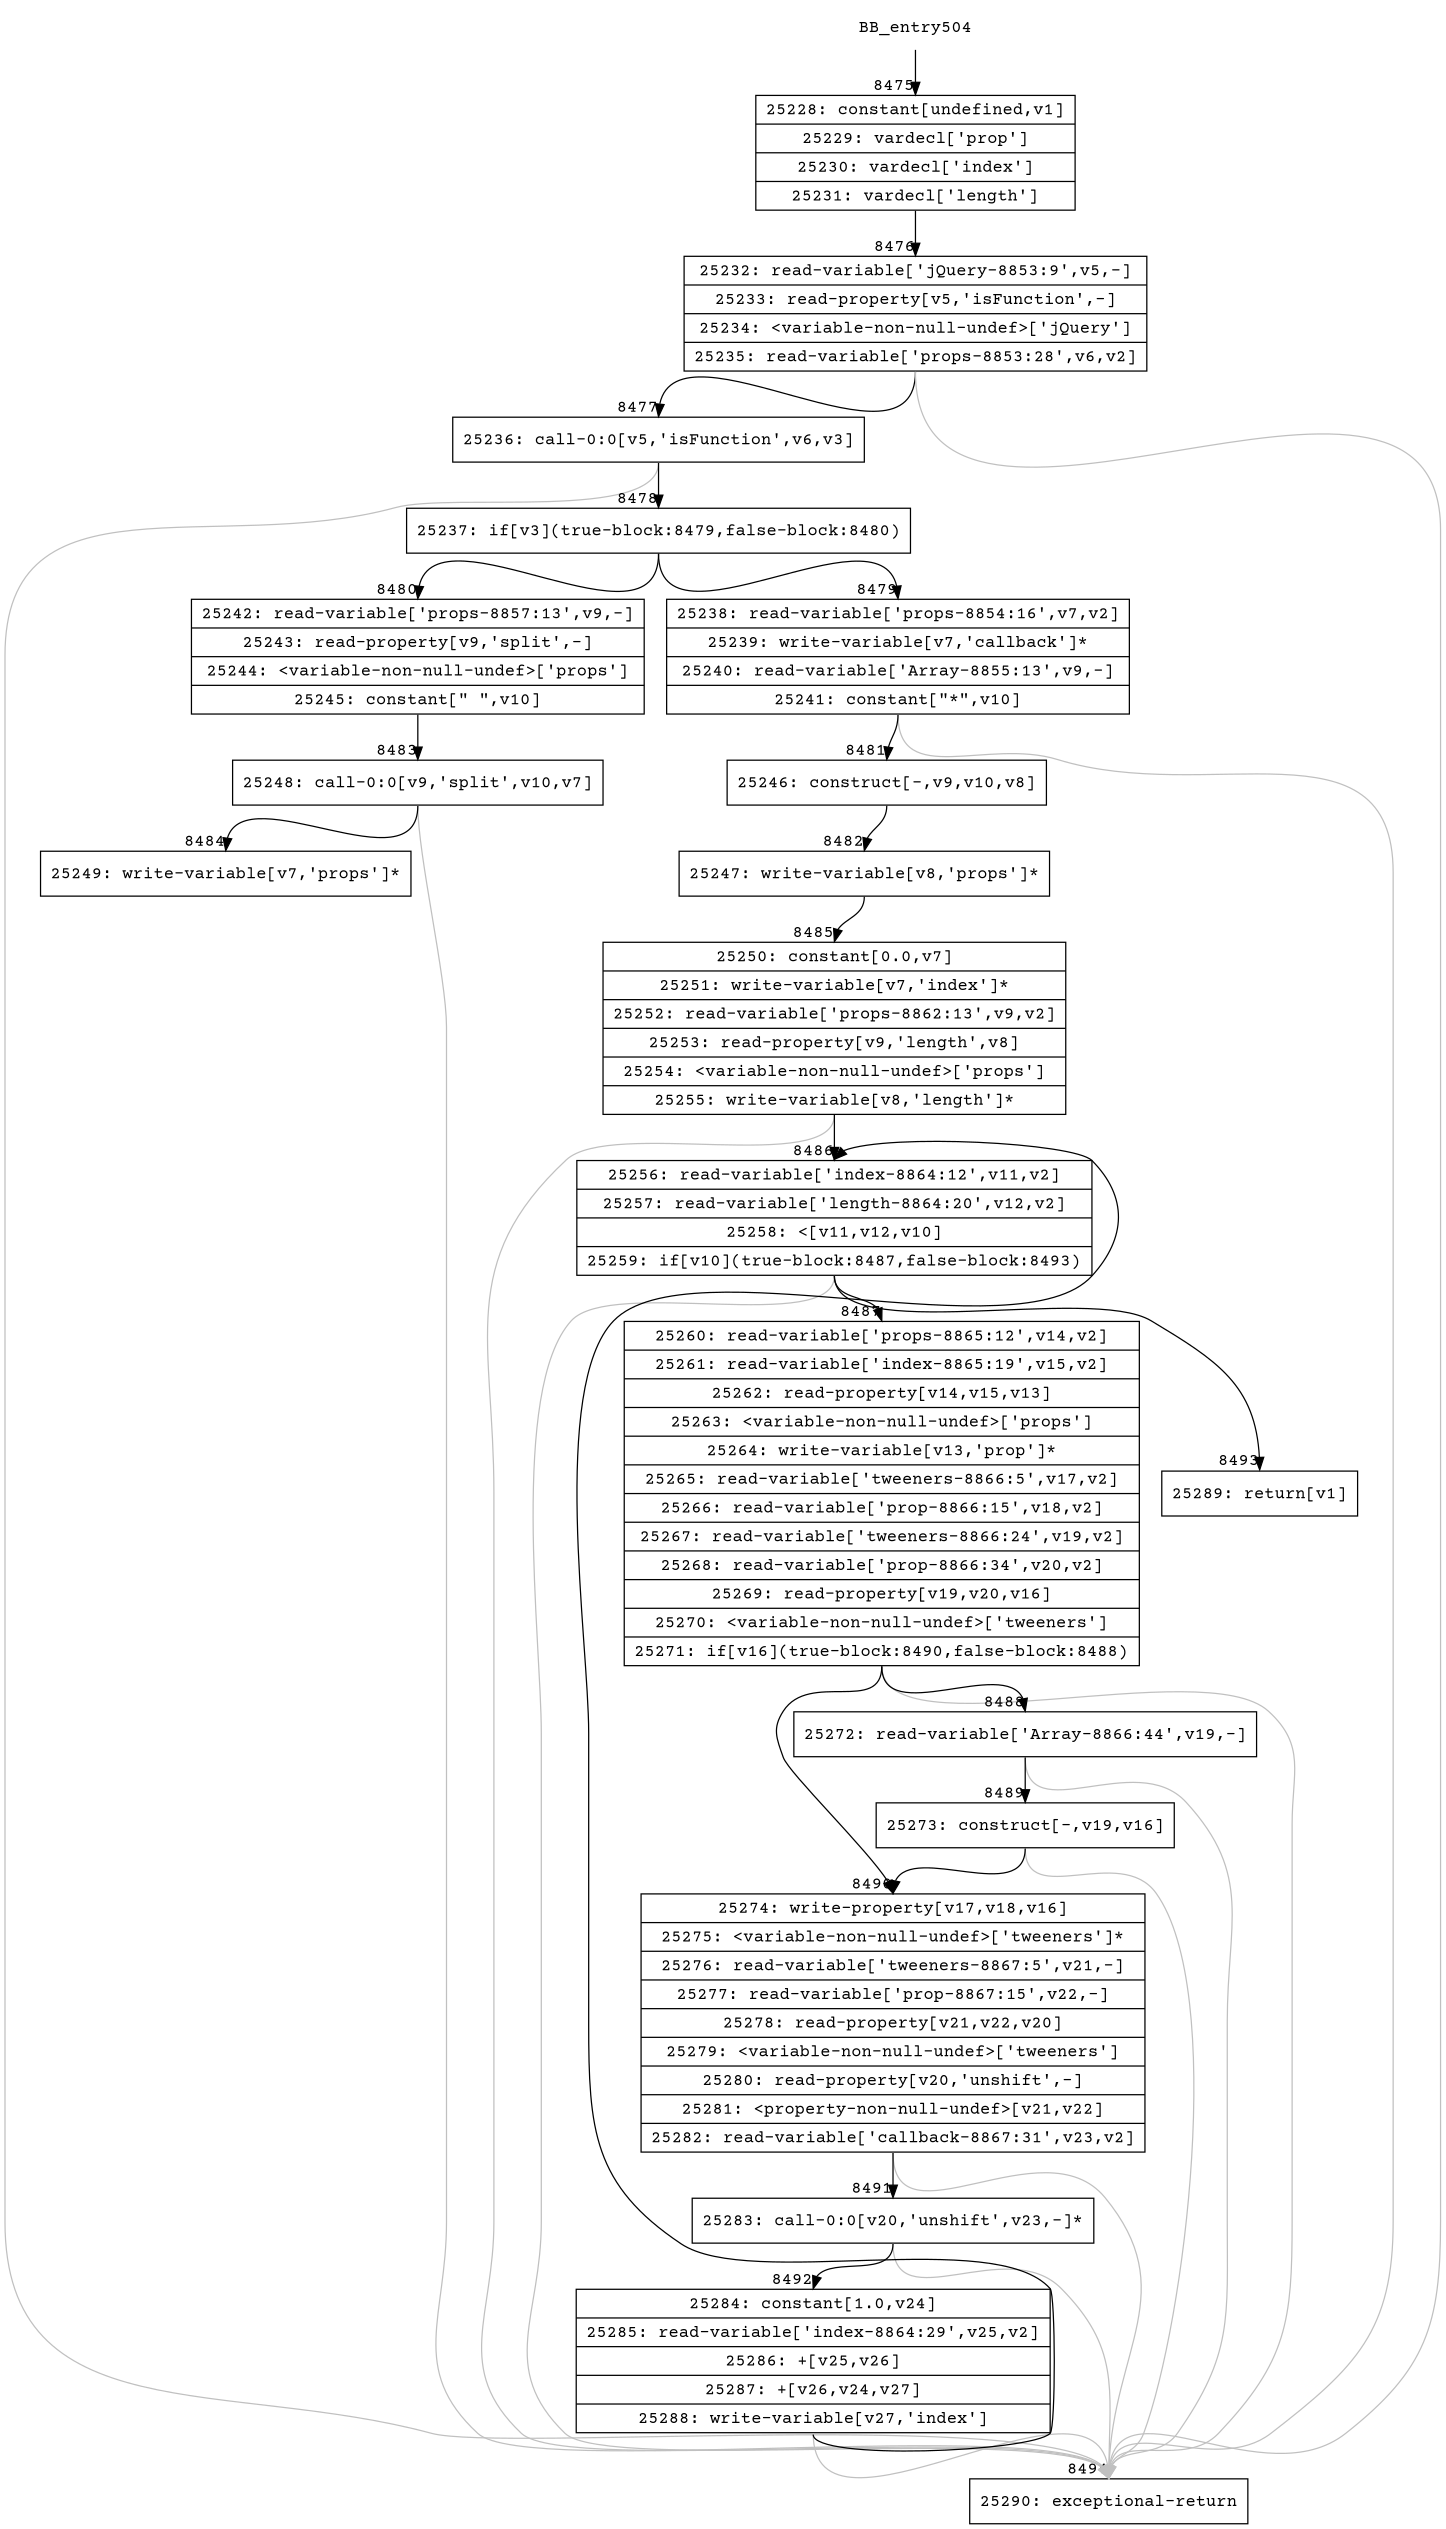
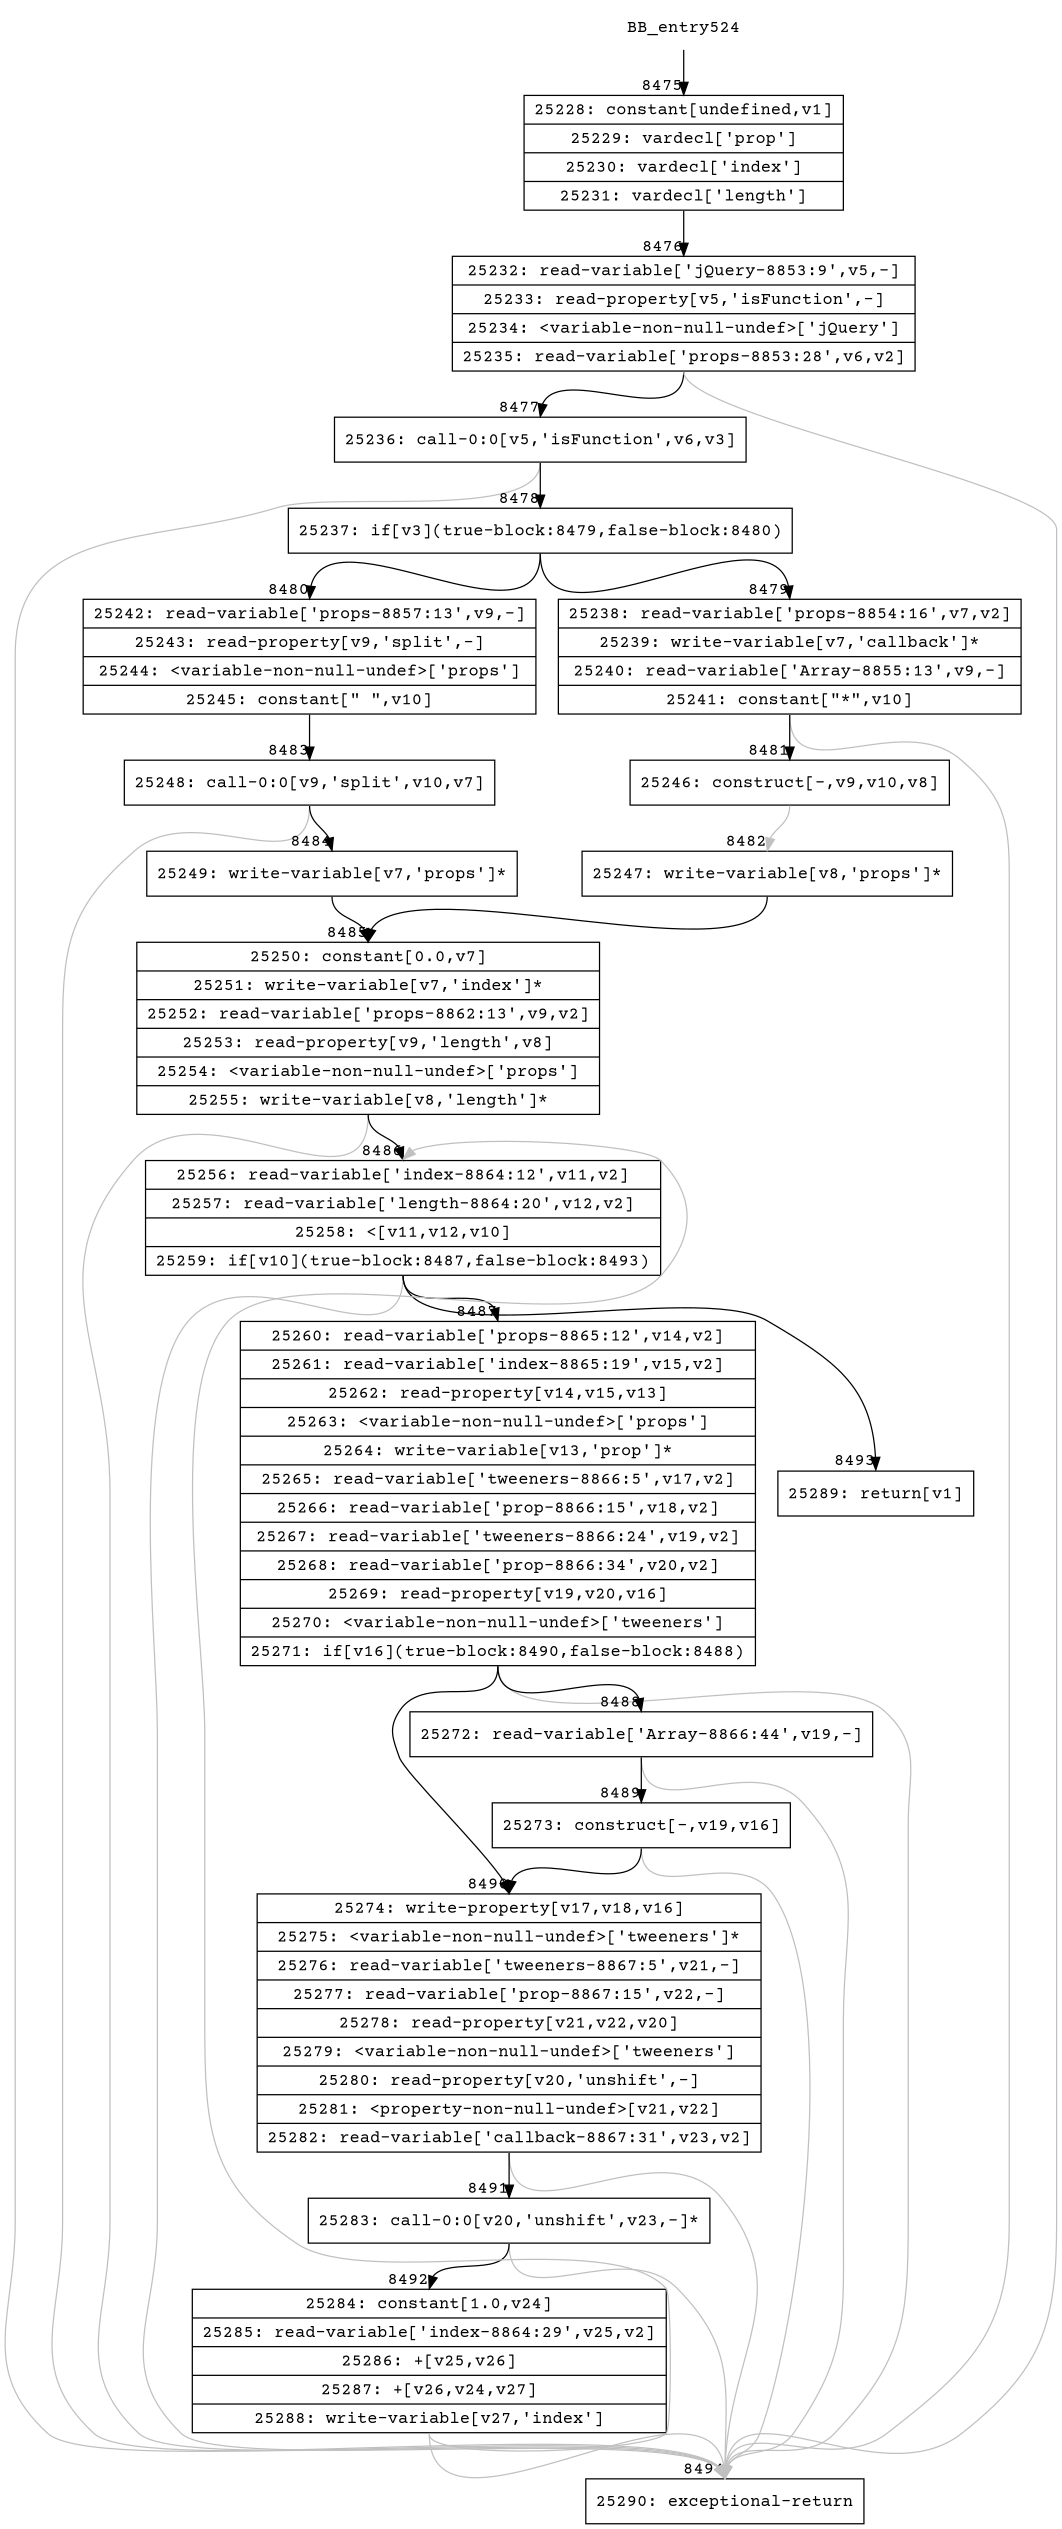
(915, 27) -> (684, 27)
(880, 824) -> (783, 824)
none -> (344, 916)
(589, 1742) -> (205, 1766)
